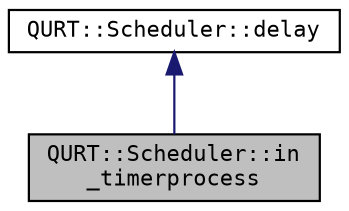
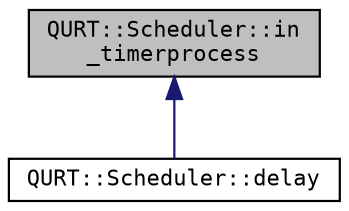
(174, 105) -> (174, 129)
